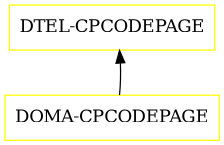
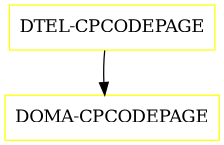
(120, 79) -> (104, 67)
